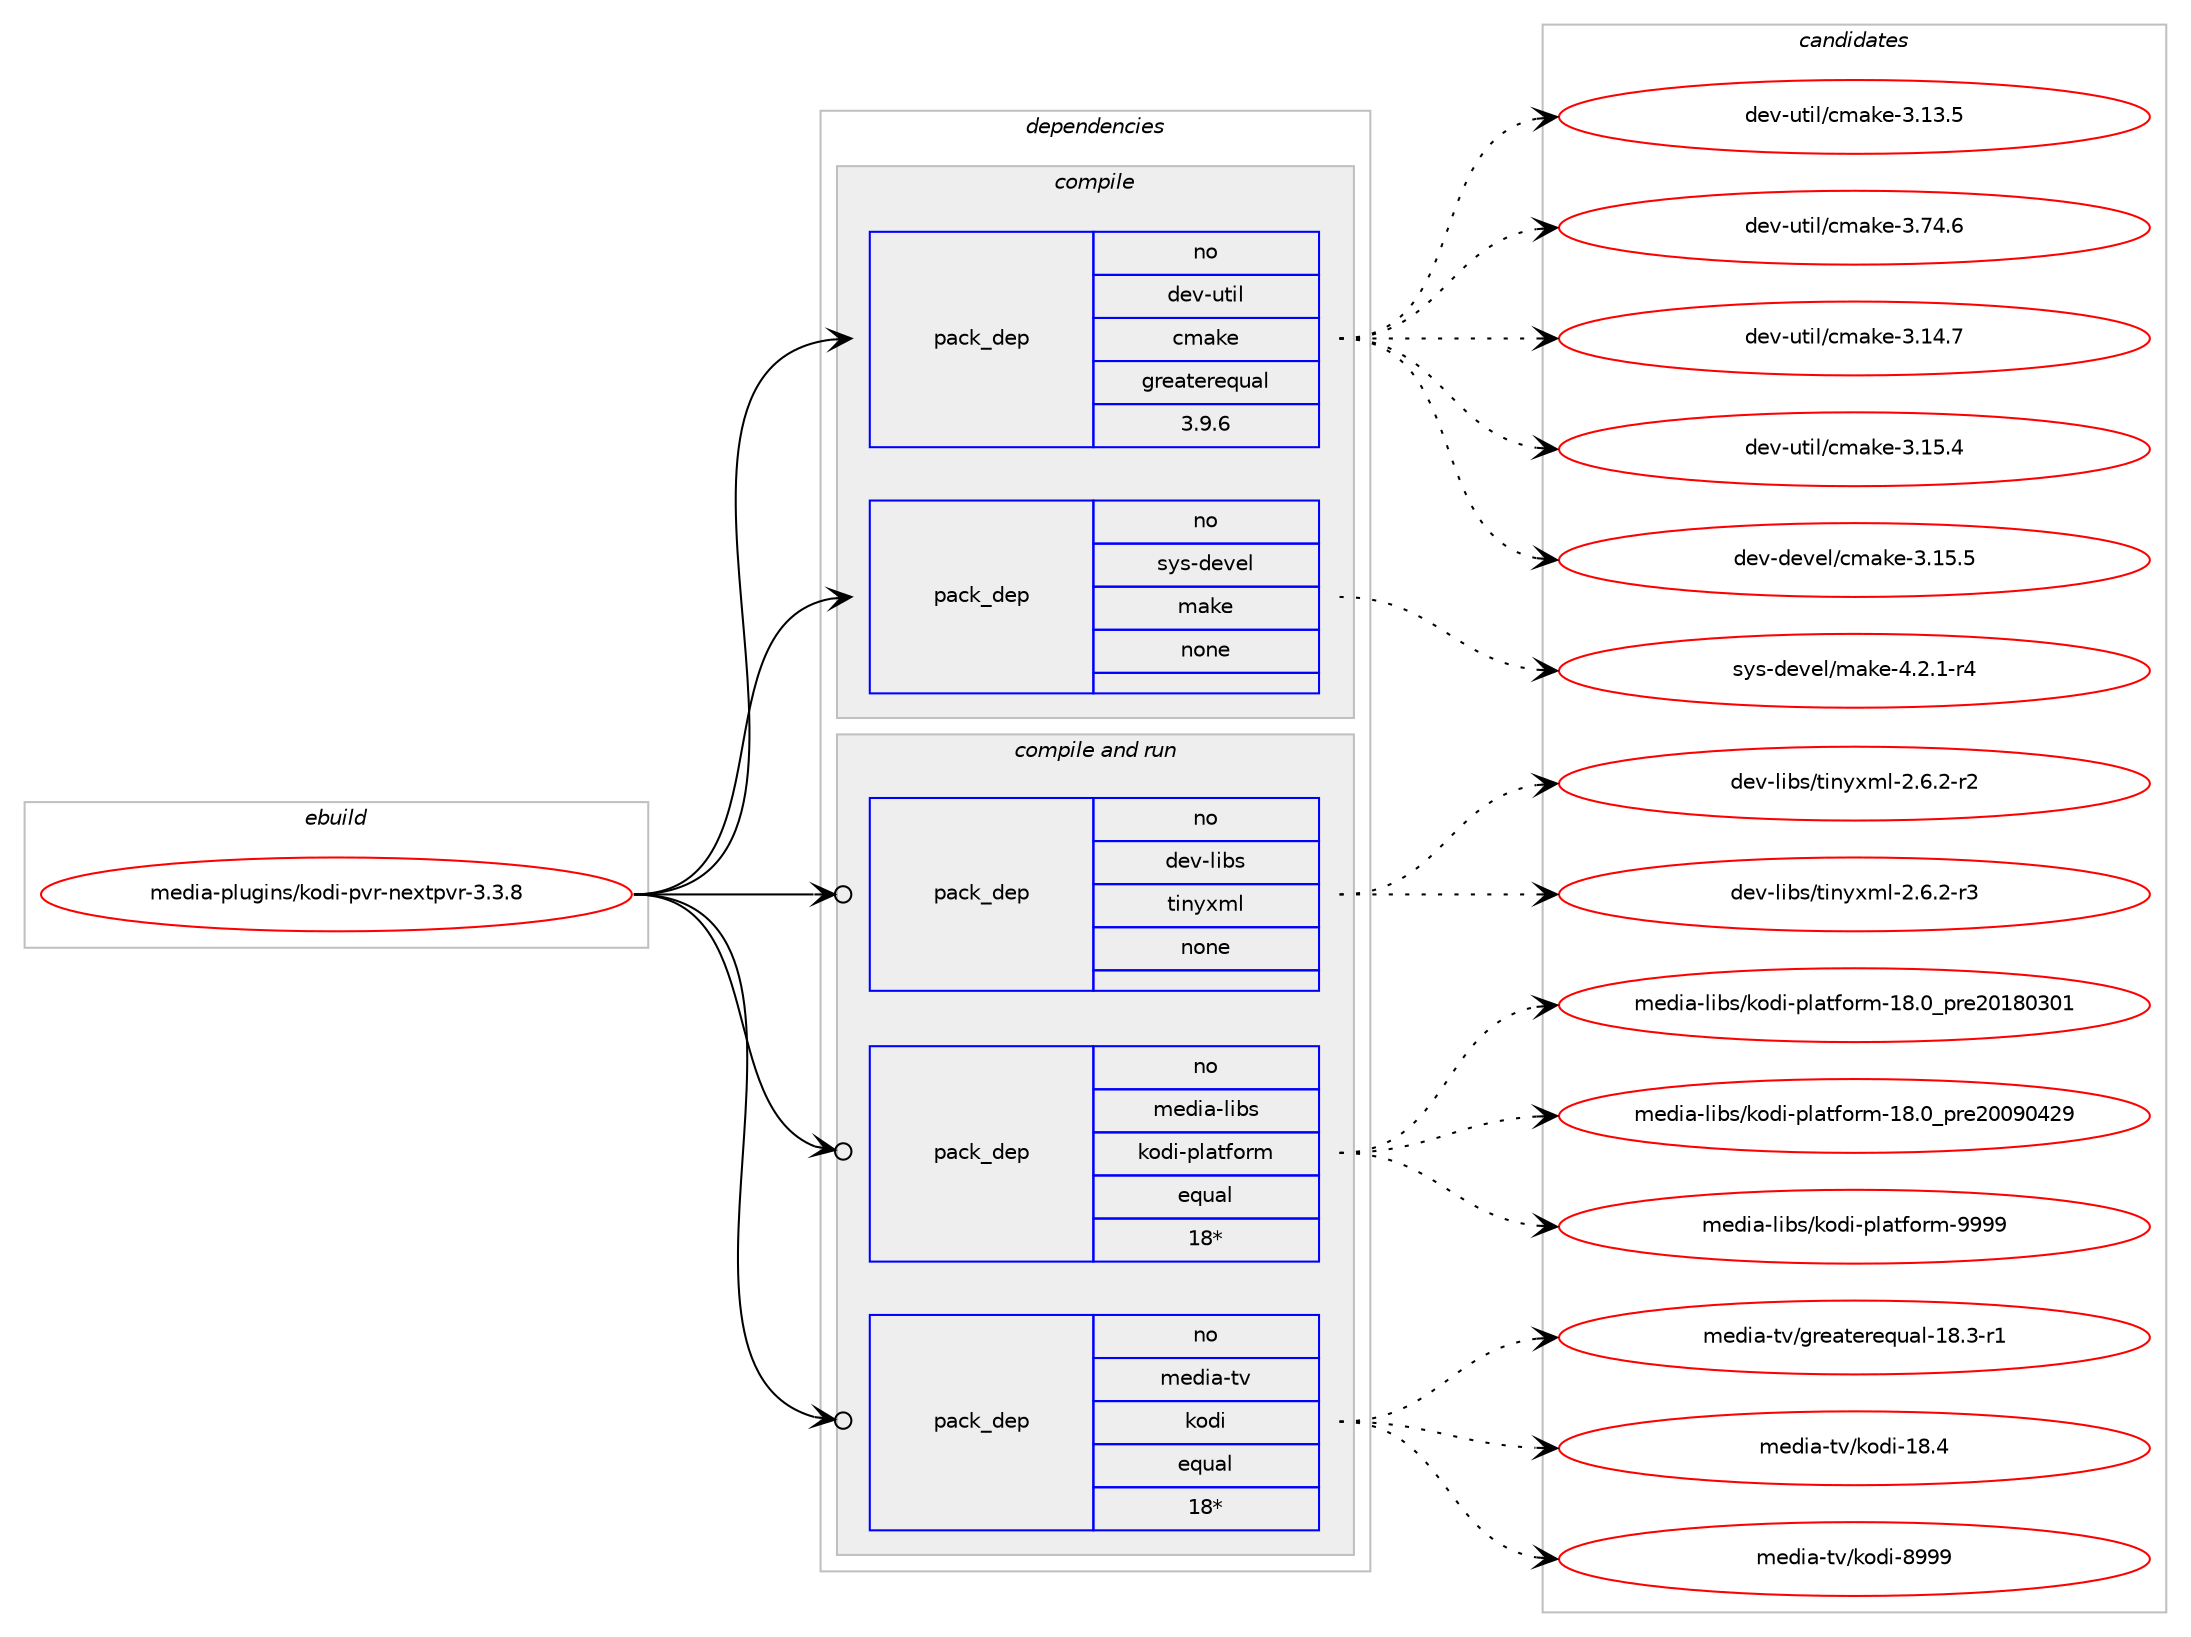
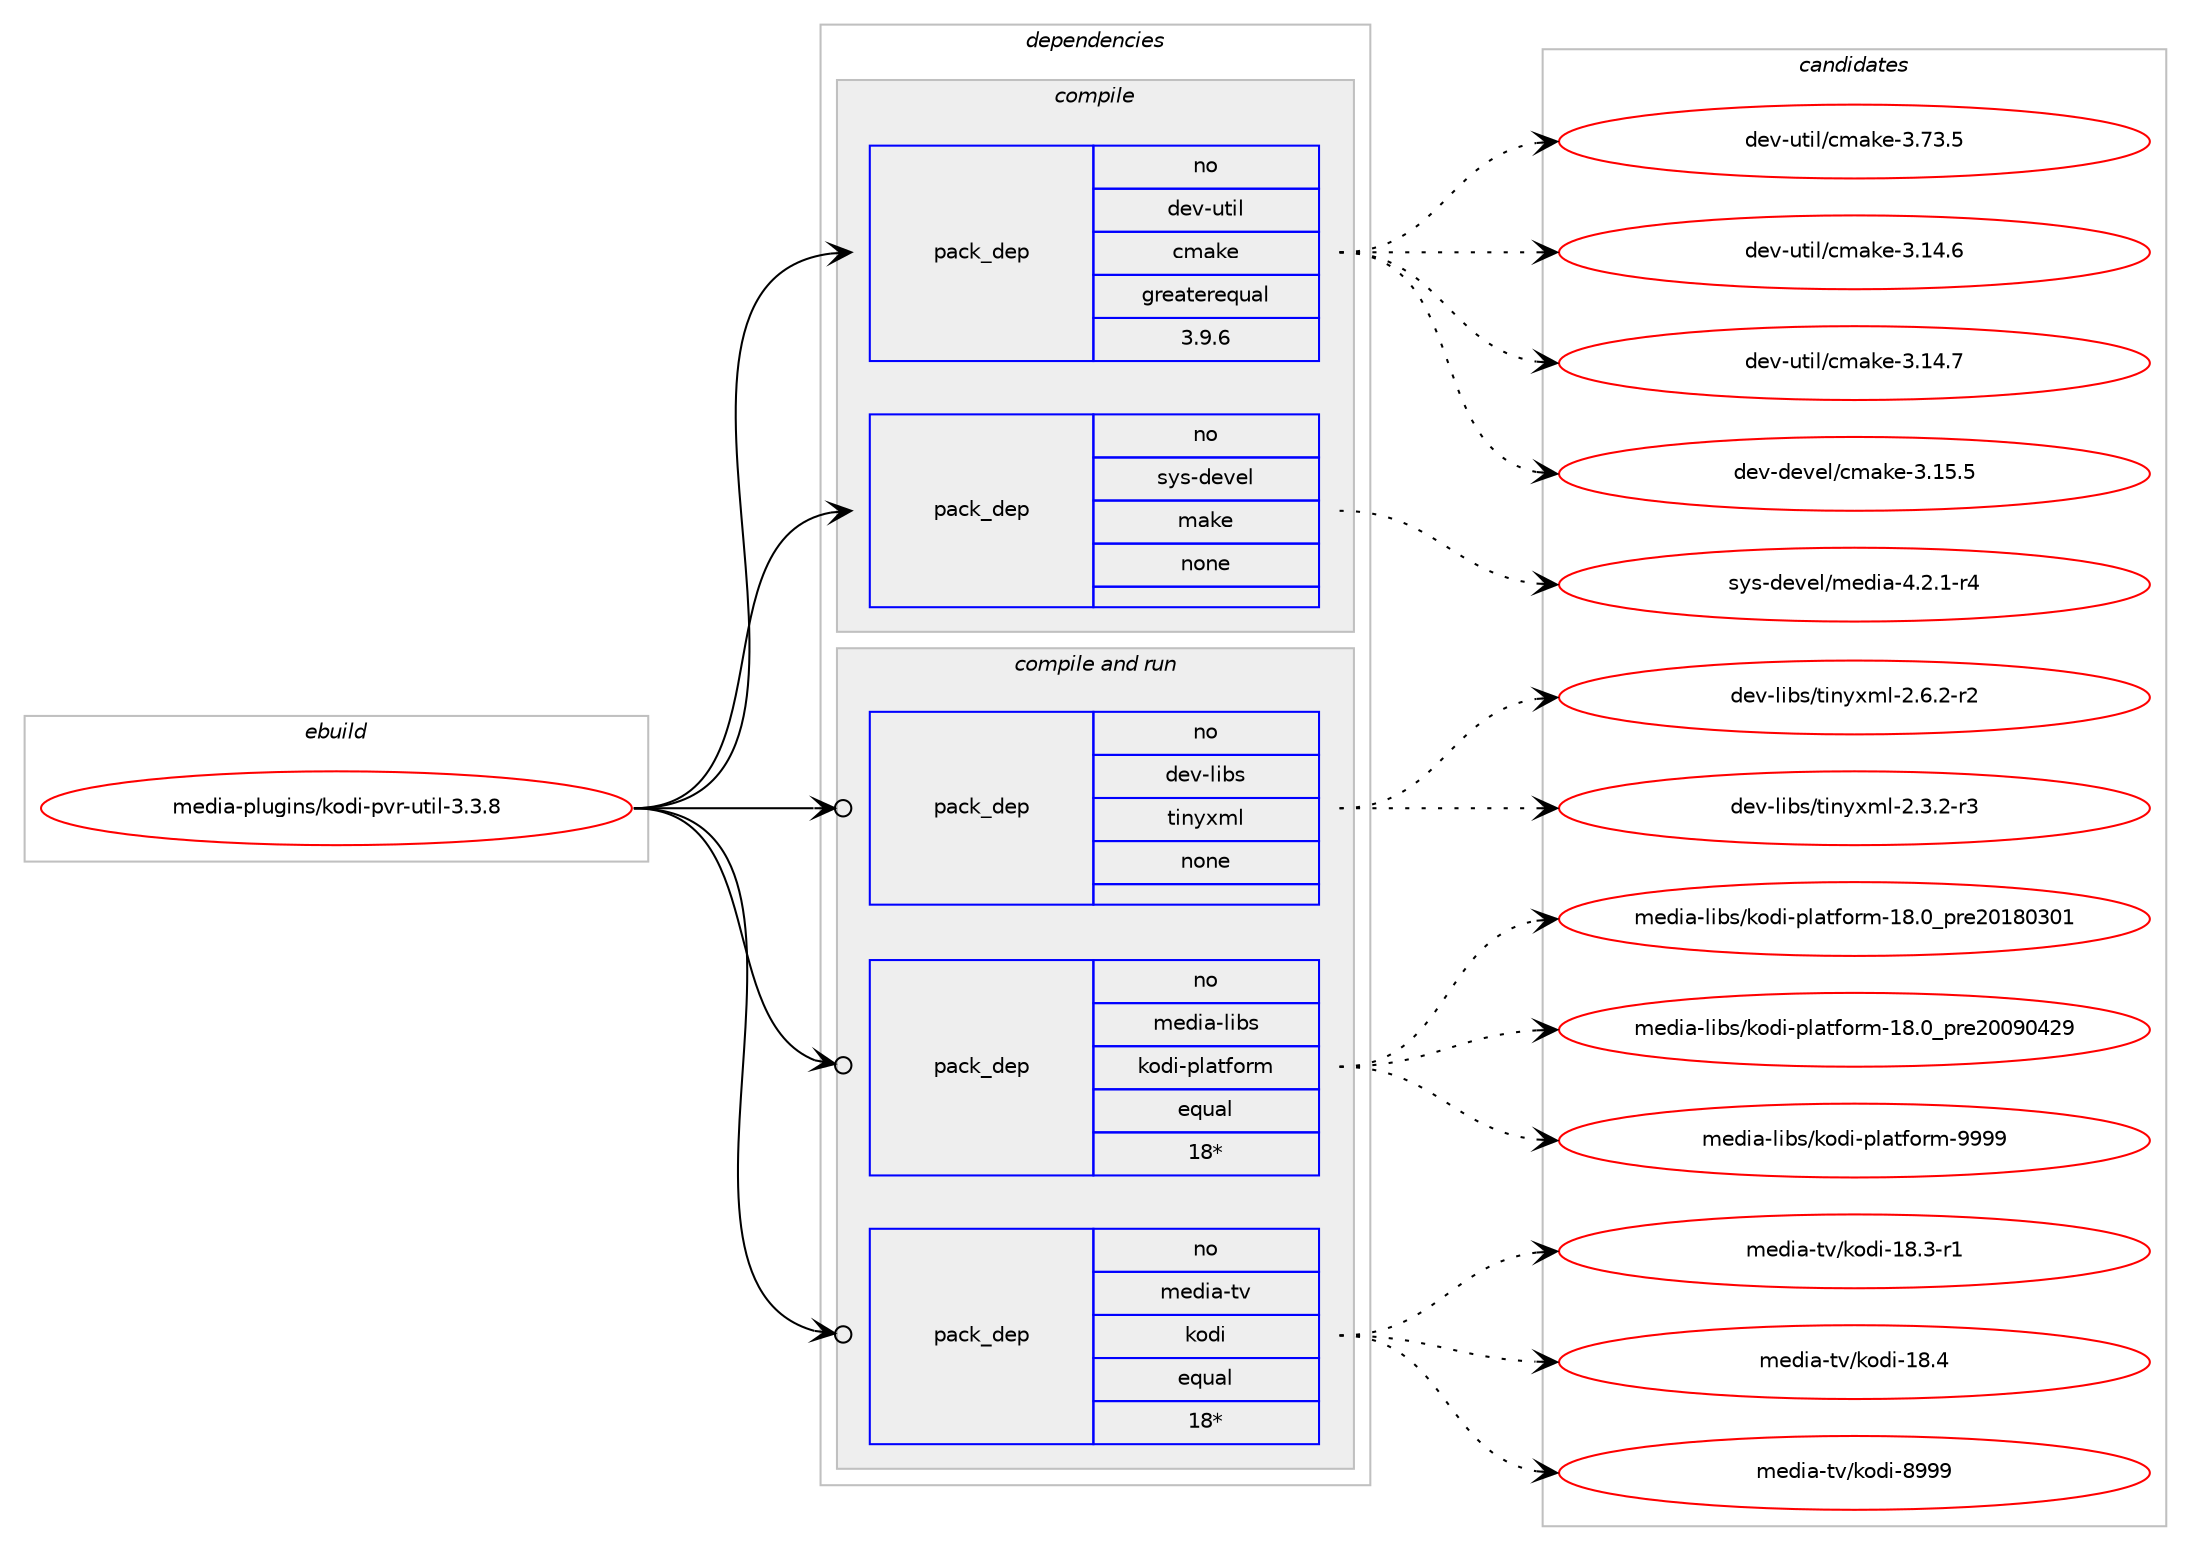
(1854, 117) -> (1854, 142)
(1854, 228) -> (1854, 252)
(1854, 449) -> none
(1854, 671) -> (1854, 585)
(336, 894) -> (336, 808)
(1854, 894) -> (1854, 808)
(1854, 1338) -> (1854, 1251)
